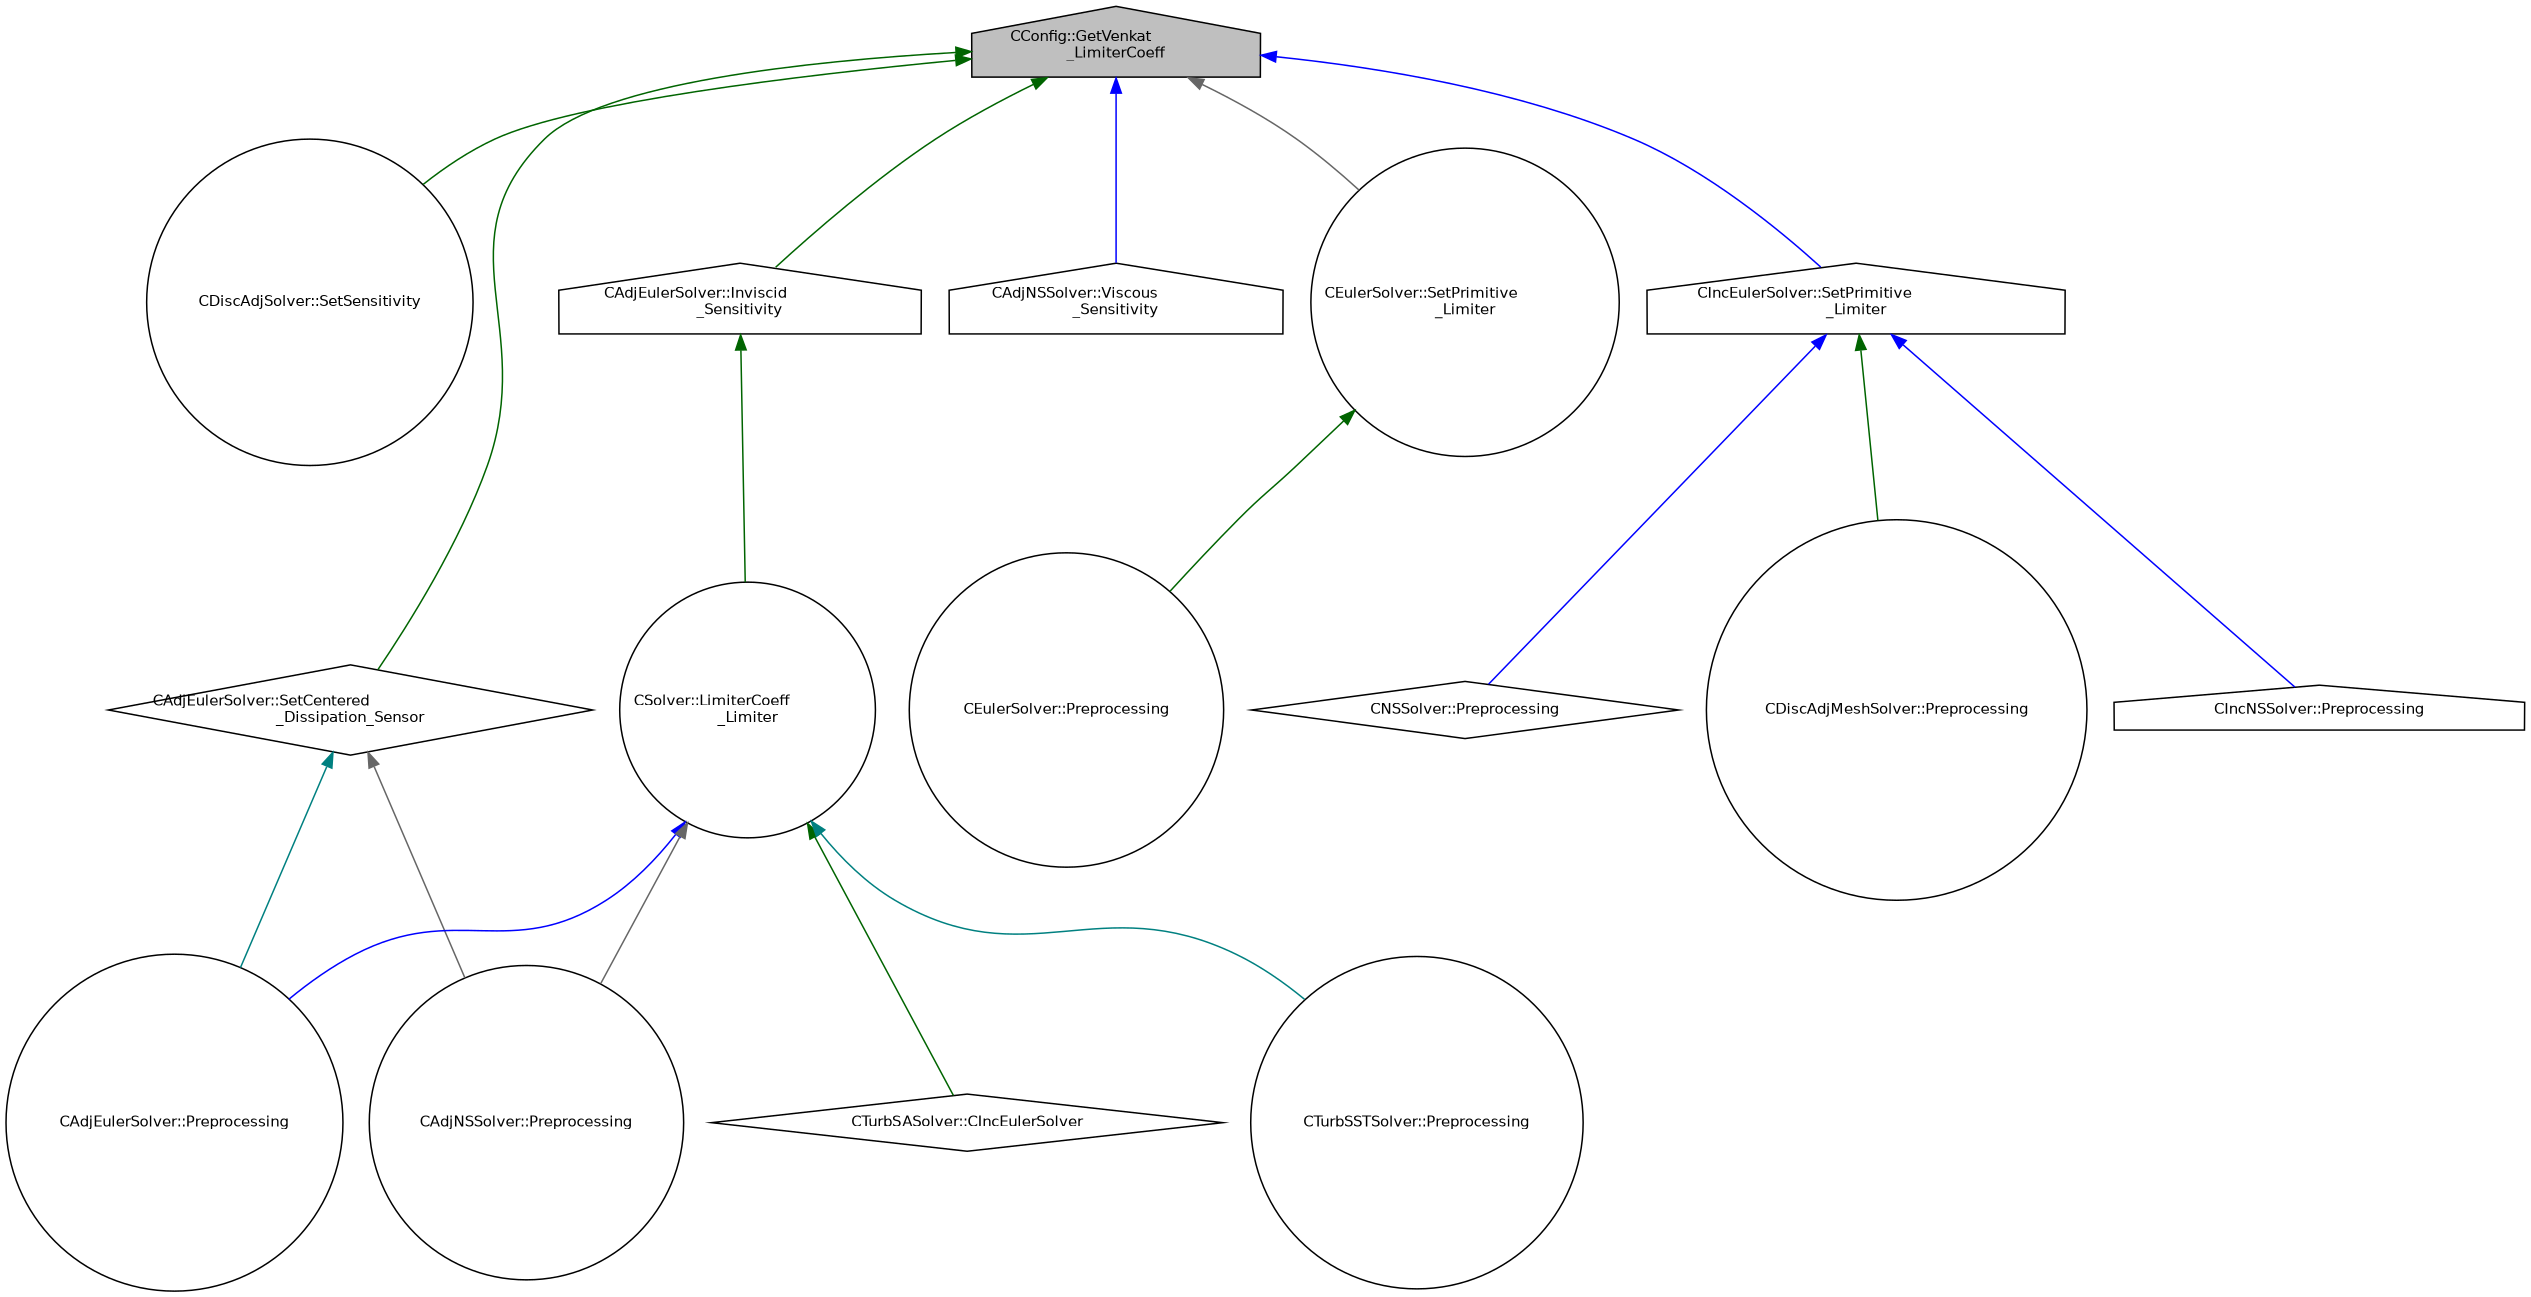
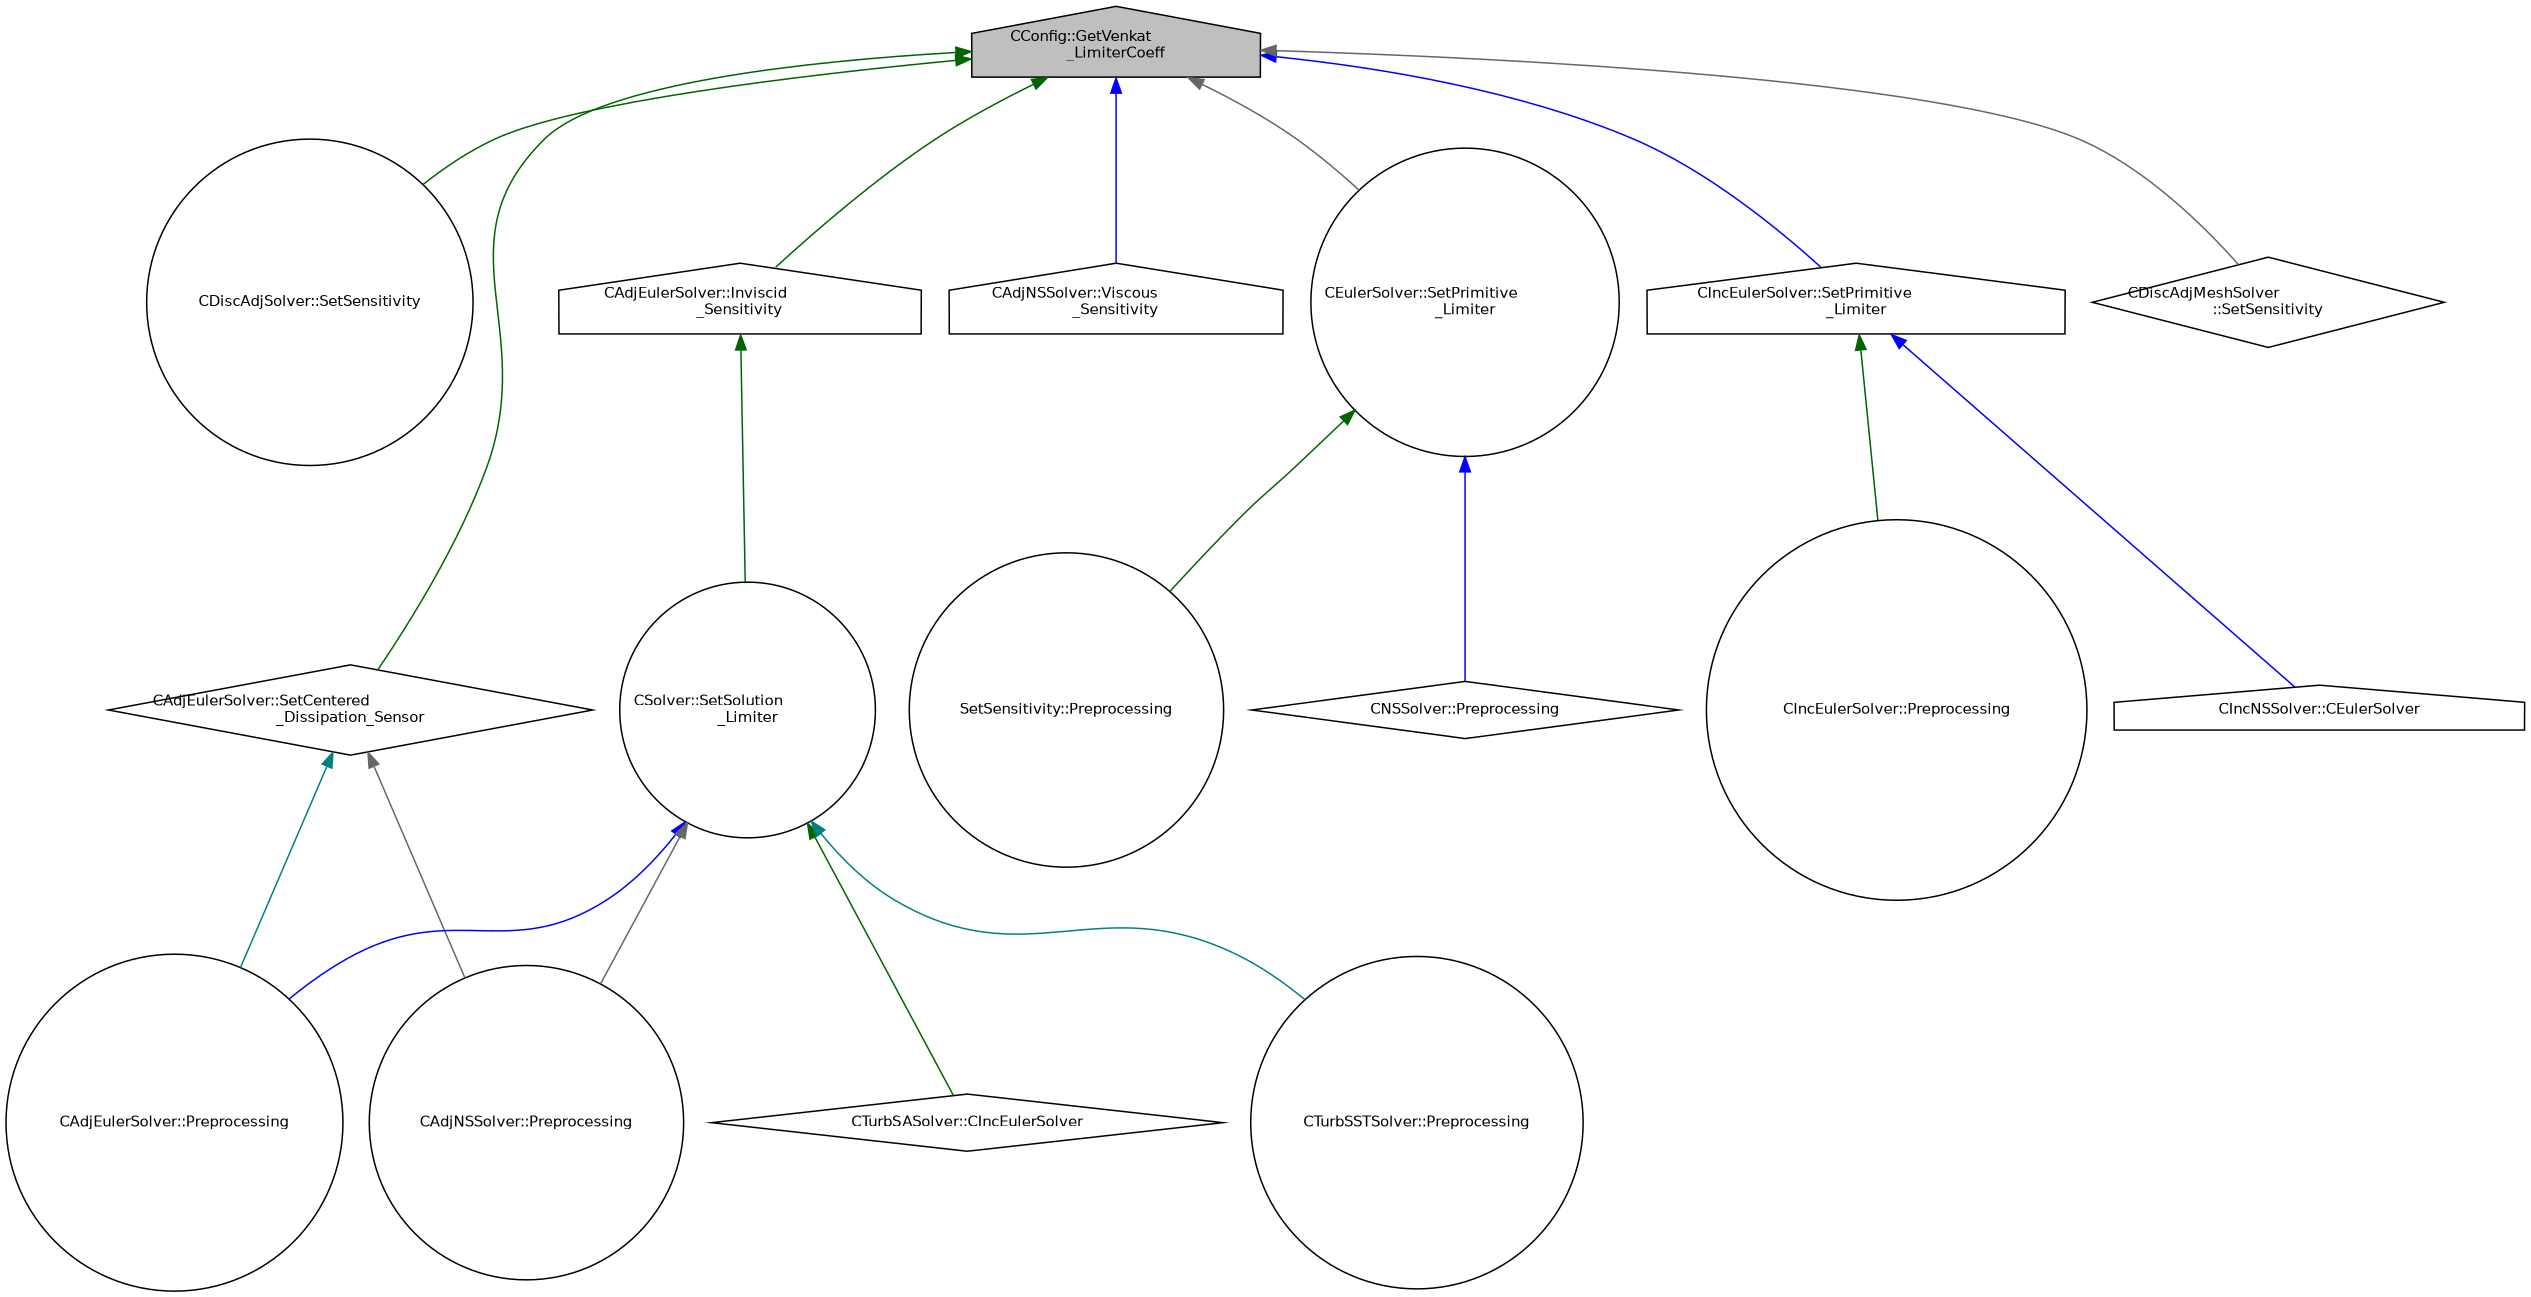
none -> (2268, 302)
(1652, 515) -> (1465, 577)
(748, 710) -> (748, 710)
(1066, 710) -> (1066, 710)
(1897, 710) -> (1897, 710)
(2319, 710) -> (2319, 710)
